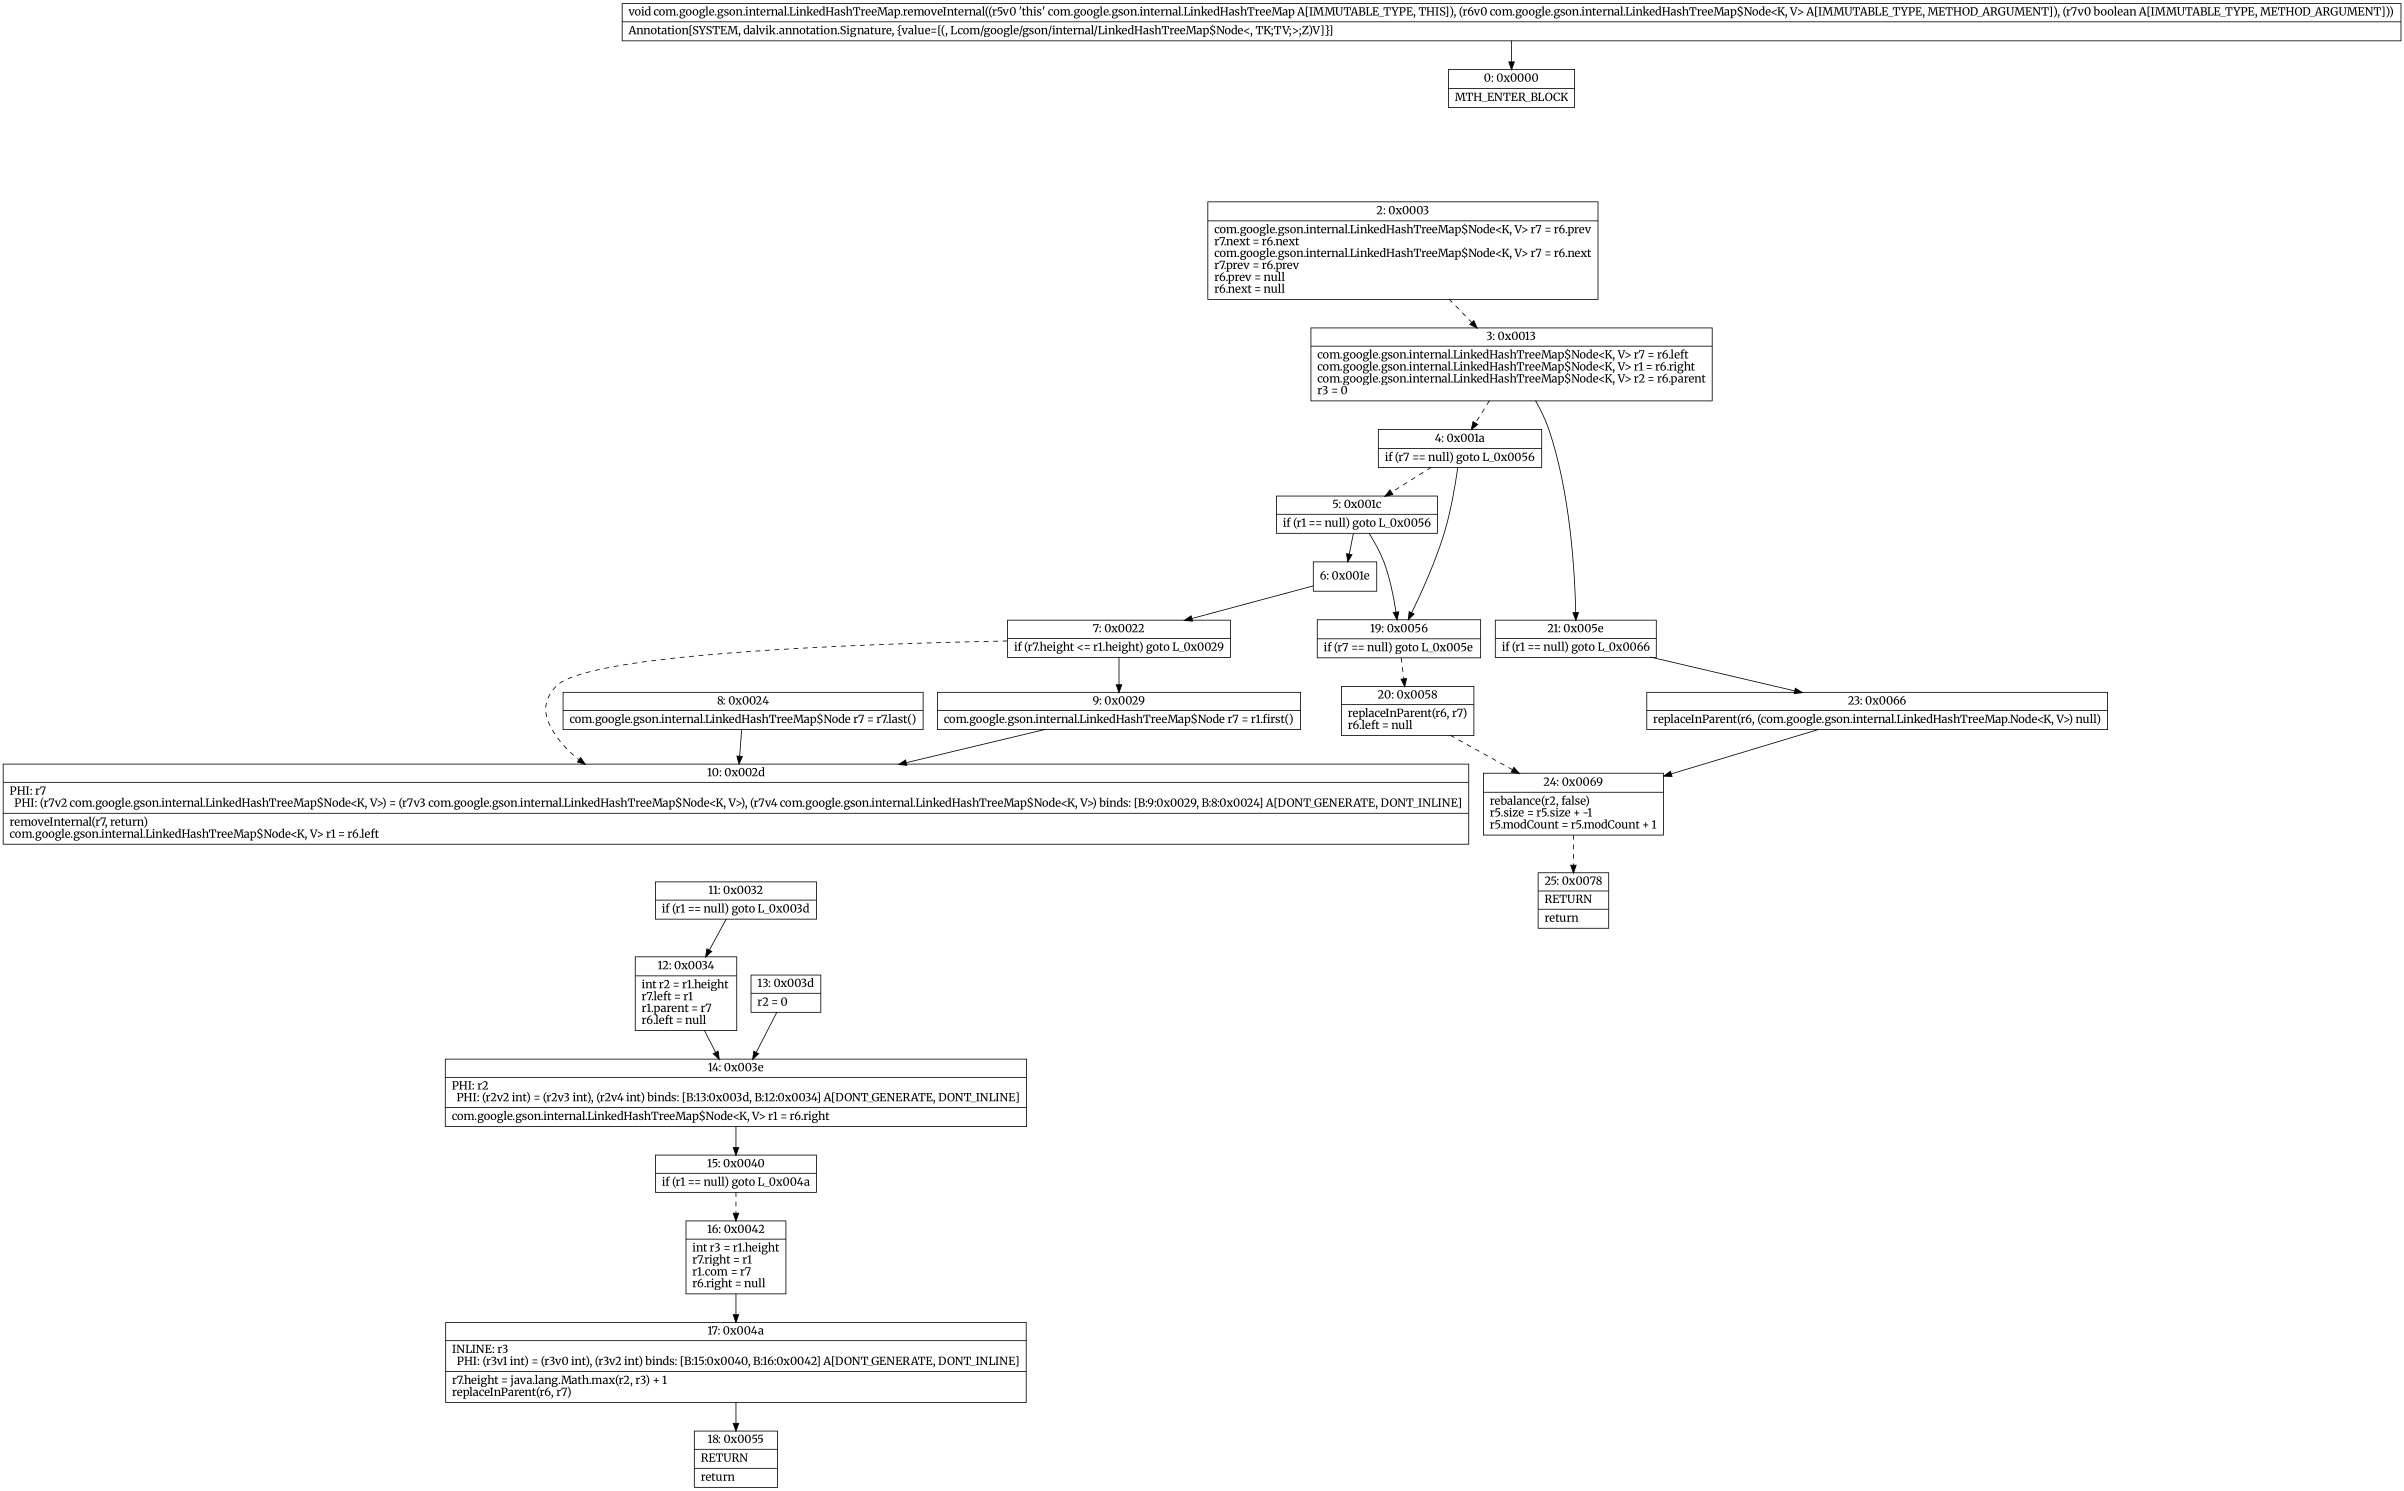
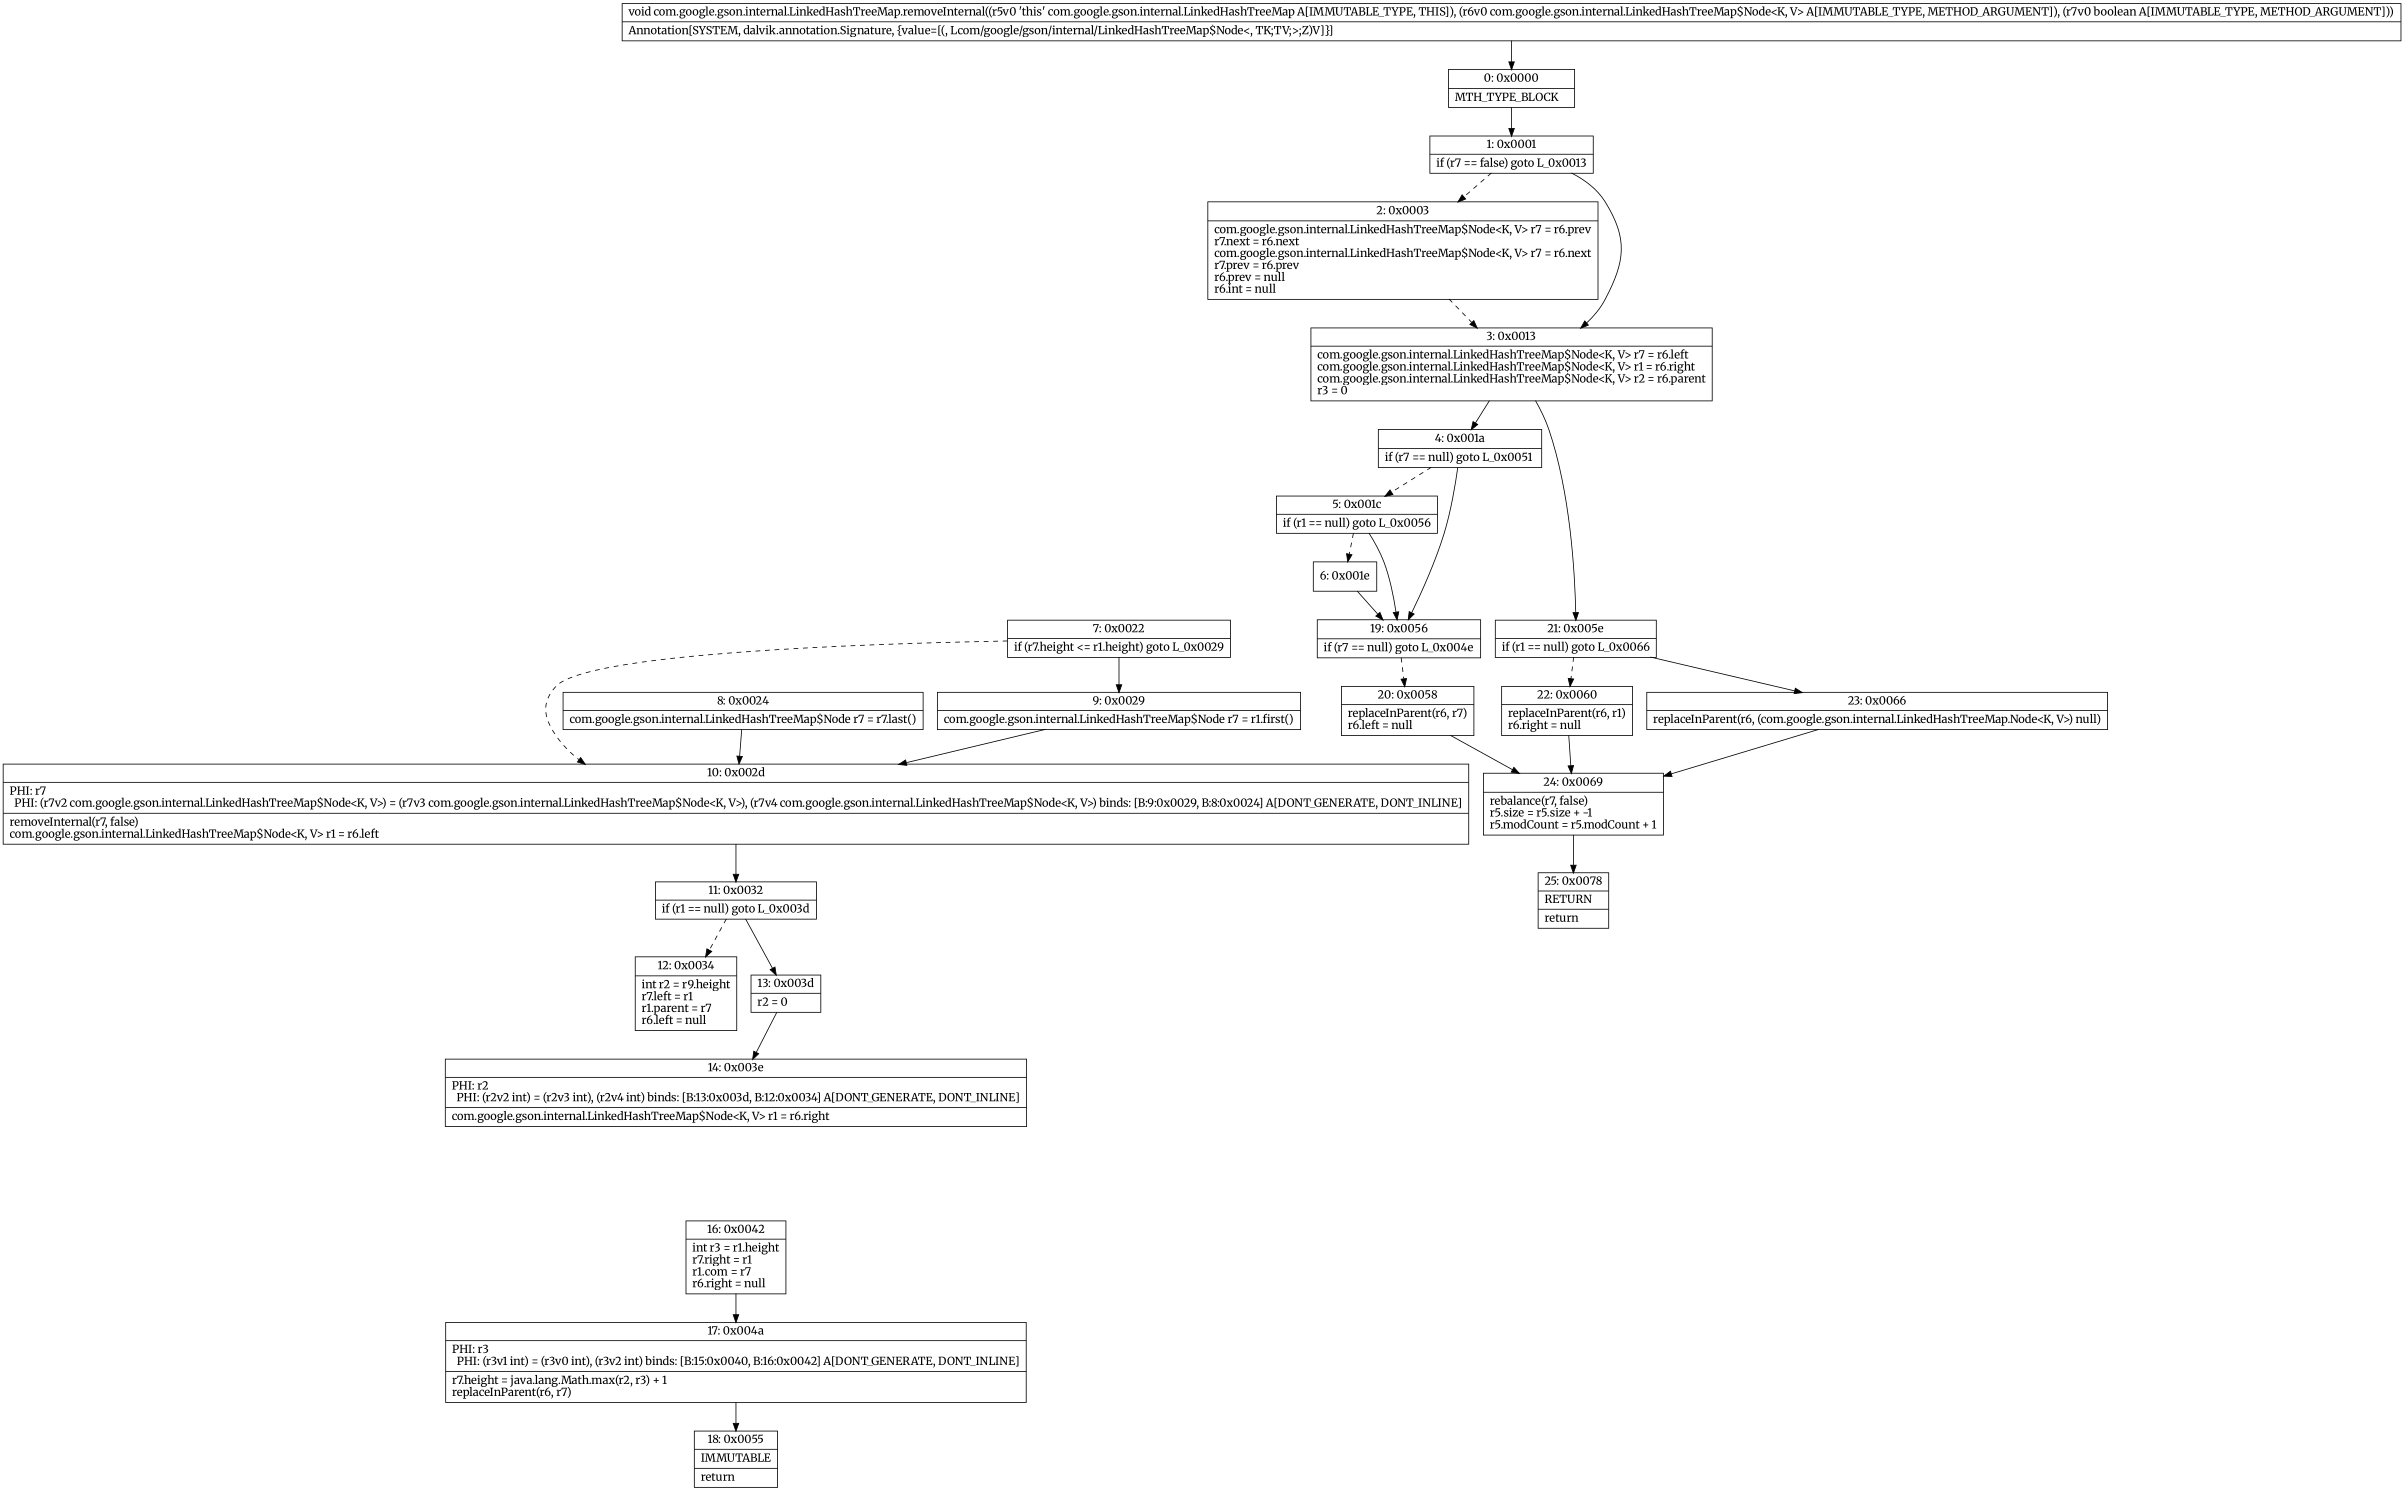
(1512, 98) -> (1507, 98)
none -> (1512, 155)
(1250, 289) -> (1245, 289)
(1482, 412) -> (1482, 412)
(1460, 458) -> (1459, 458)
(1351, 544) -> (1351, 544)
(1253, 602) -> (1367, 603)
(1399, 648) -> (1399, 648)
none -> (1567, 711)
(1481, 752) -> (1481, 752)
(1540, 801) -> (1539, 801)
(79, 822) -> (74, 822)
(1573, 850) -> (1573, 850)
none -> (736, 859)
(718, 934) -> (718, 934)
none -> (759, 944)
(685, 985) -> (686, 985)
(710, 1041) -> none
(736, 1174) -> none
(482, 1350) -> (472, 1350)
(724, 1458) -> (736, 1458)
